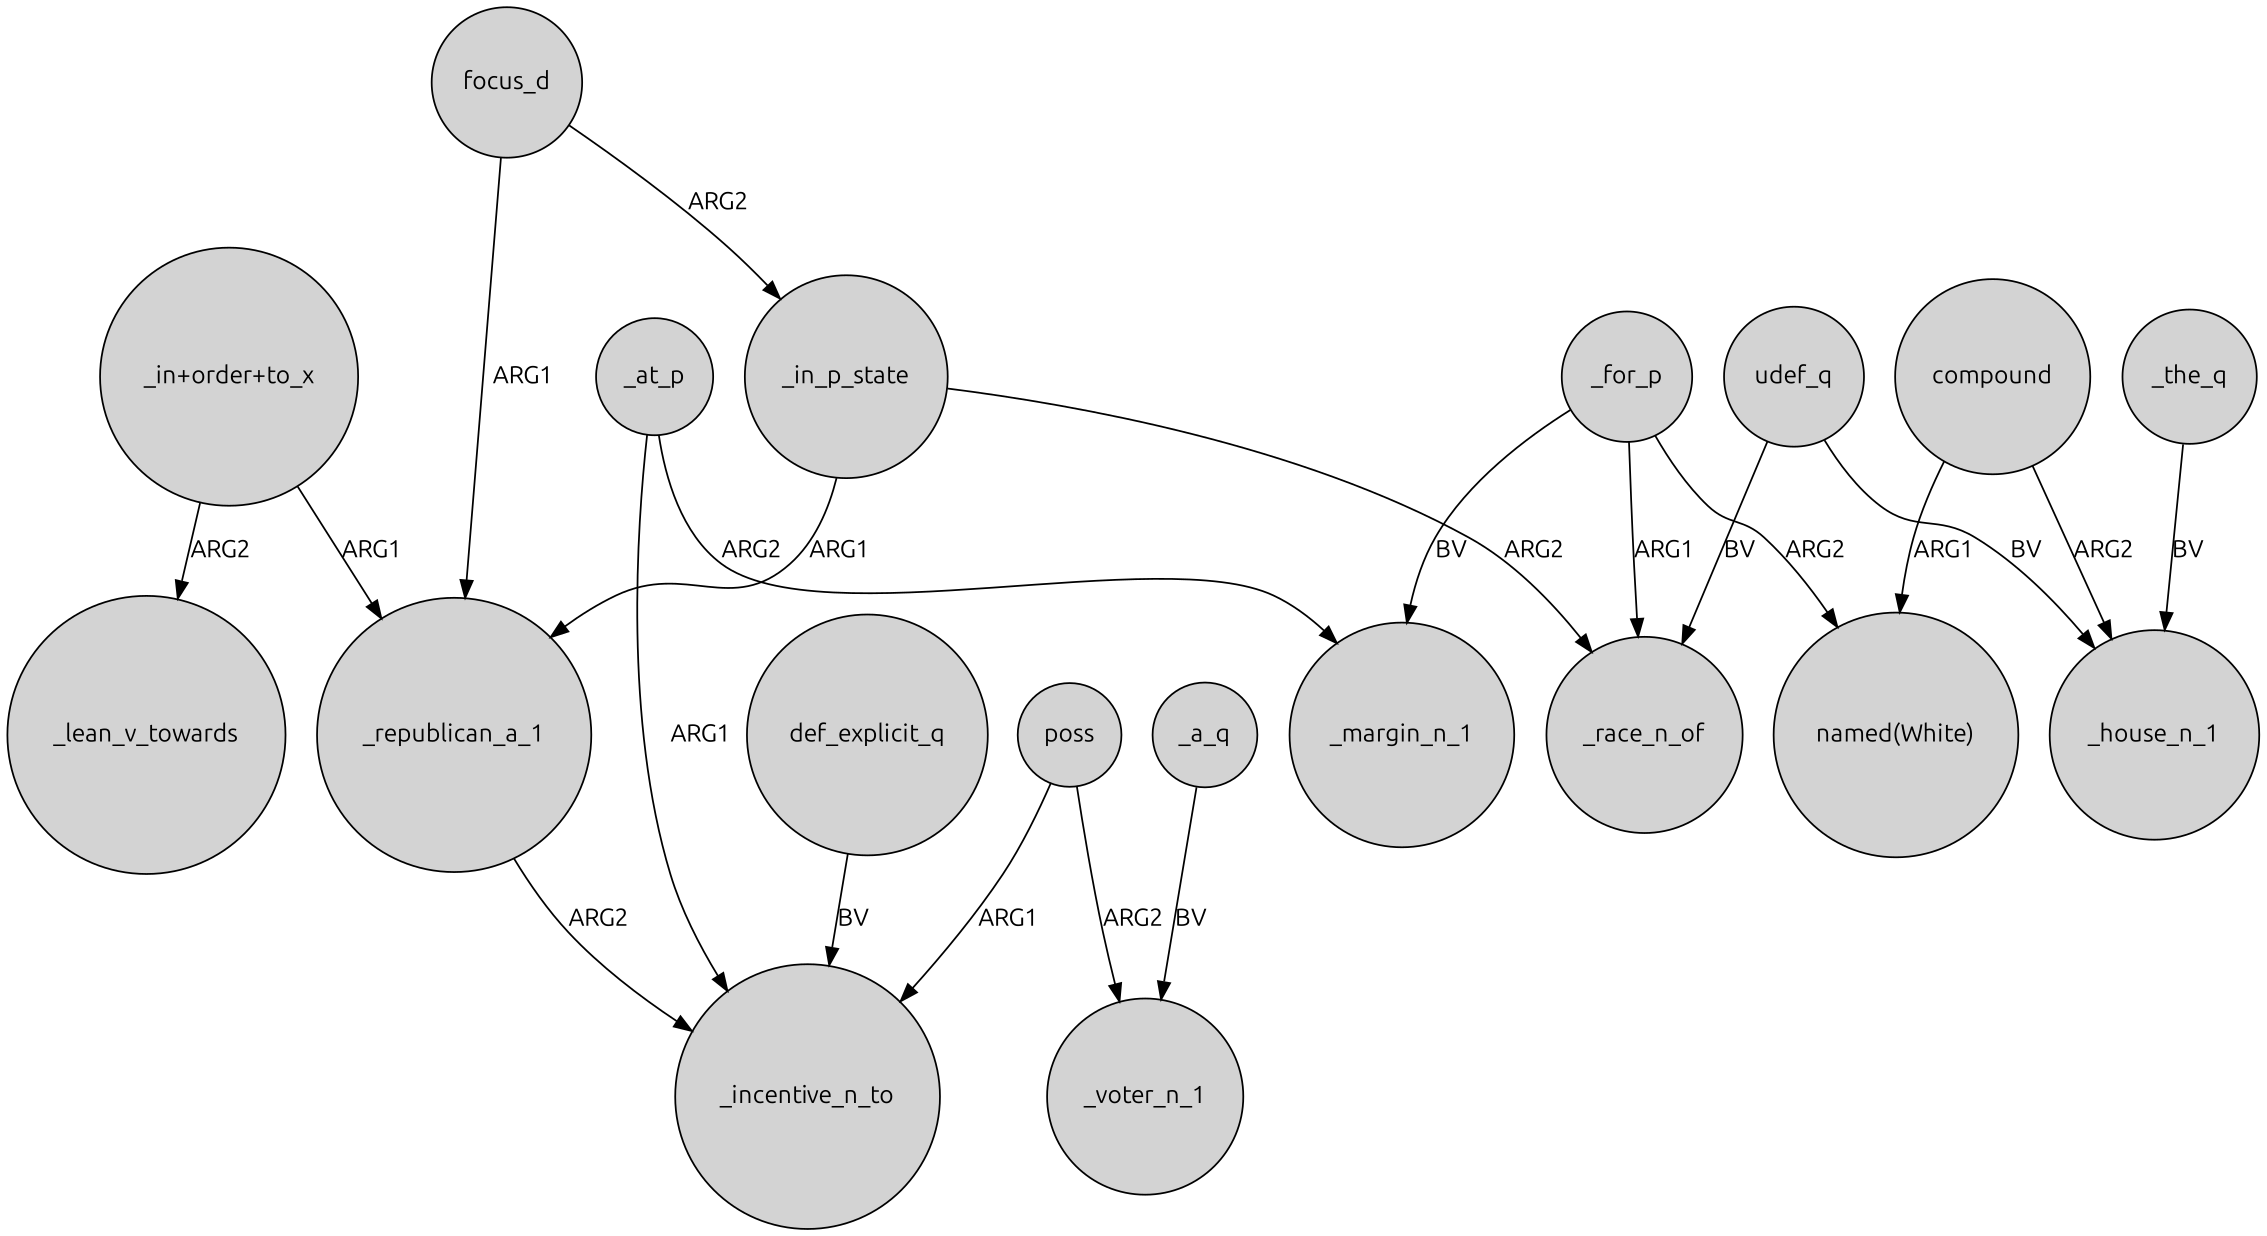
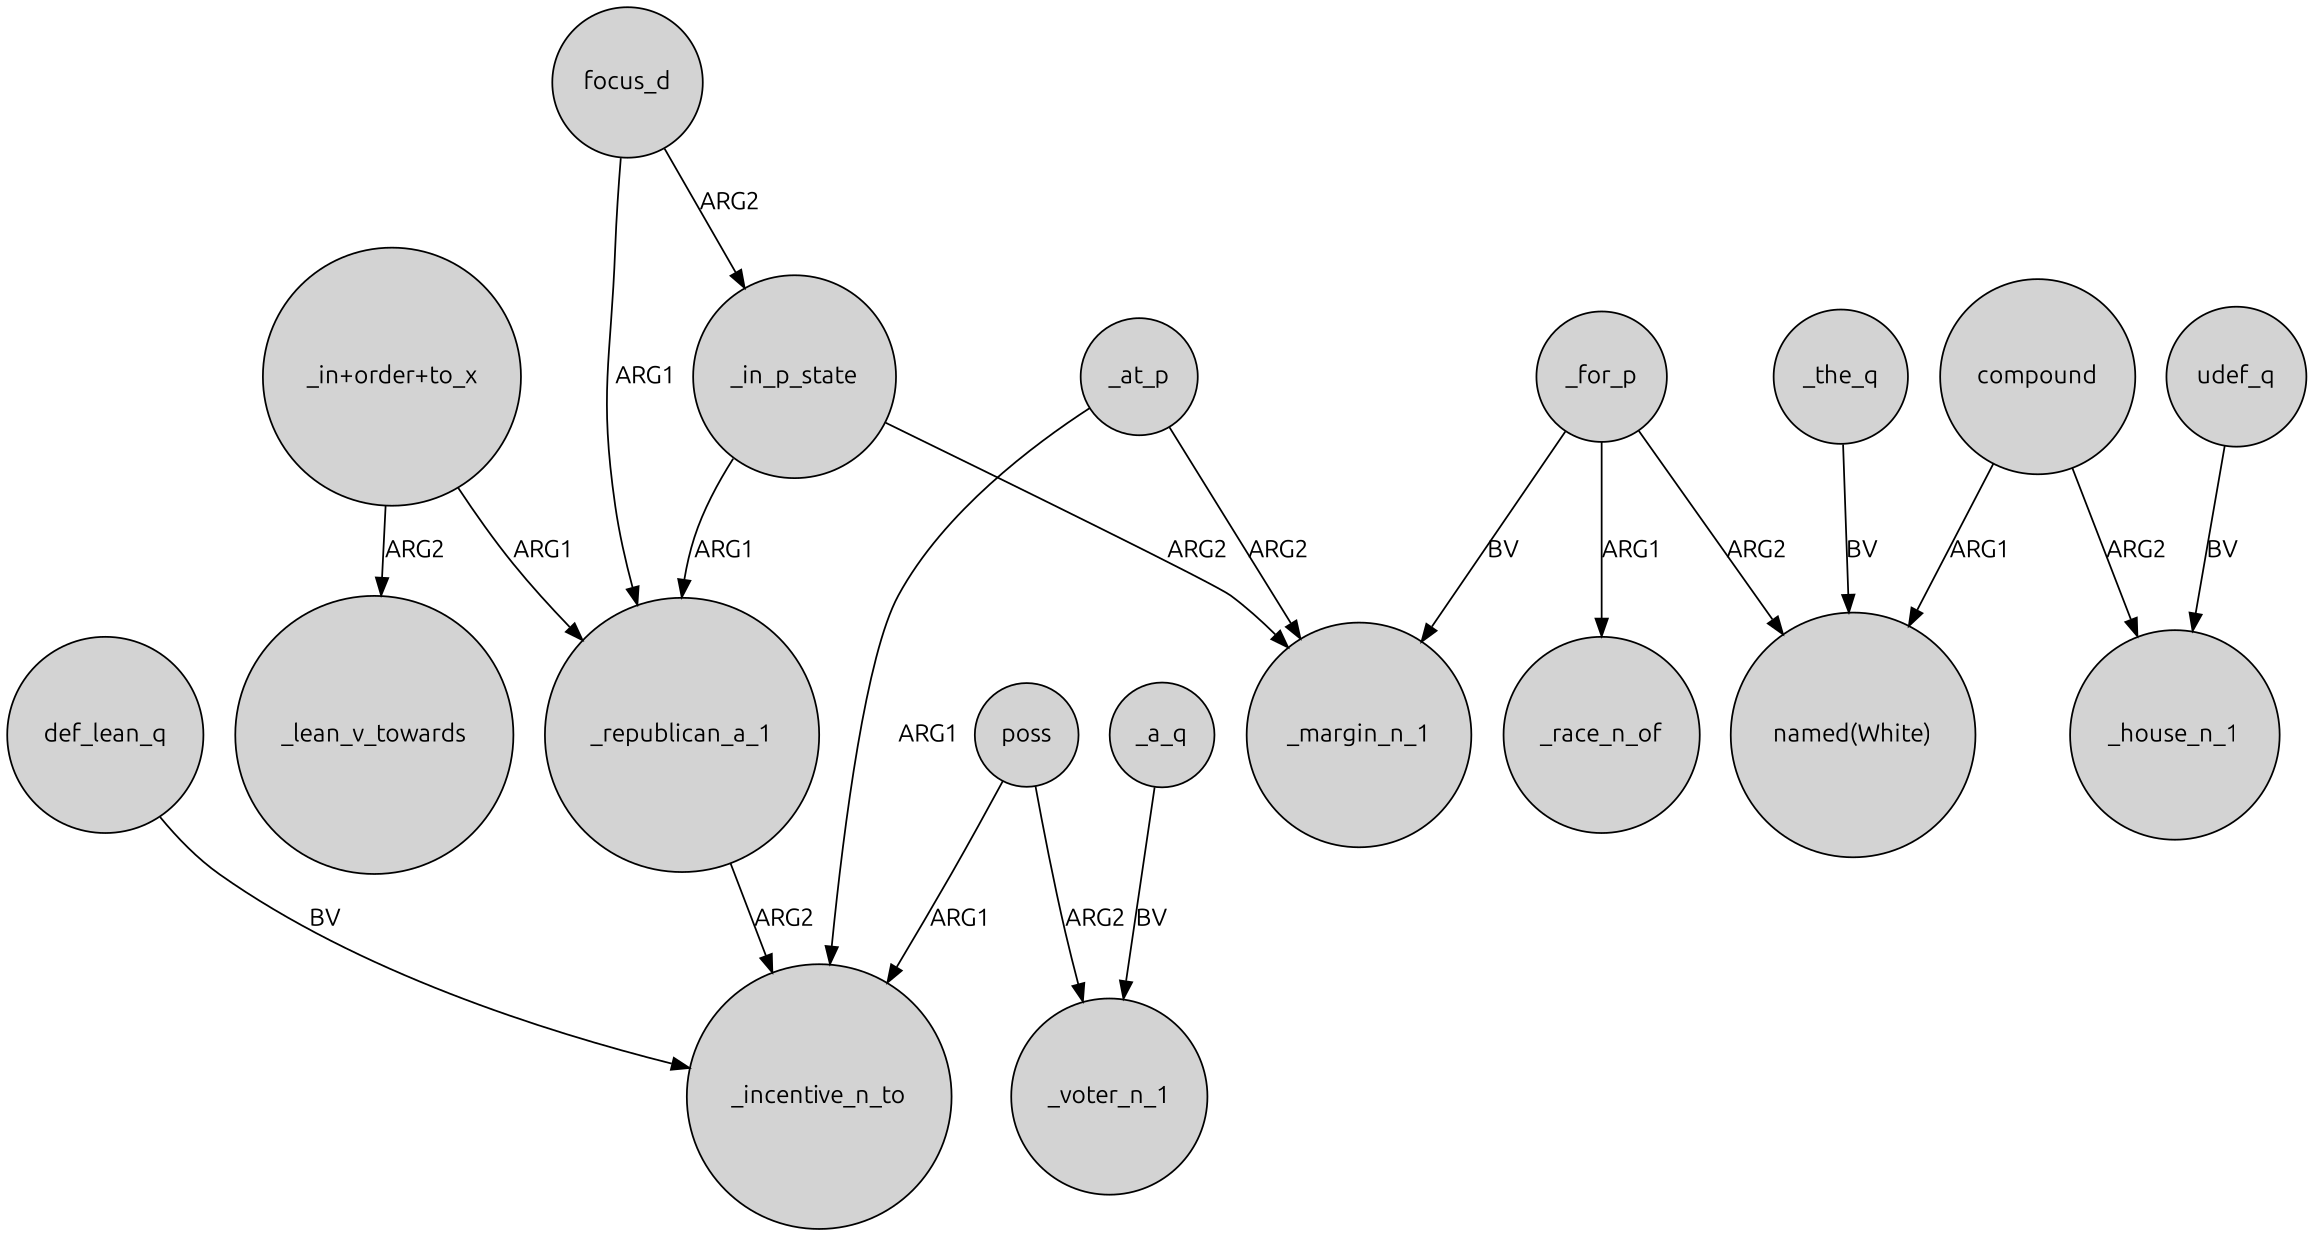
(1287, 462) -> (1085, 521)
(2175, 528) -> (1846, 519)
(1728, 534) -> none
(867, 735) -> (105, 735)
